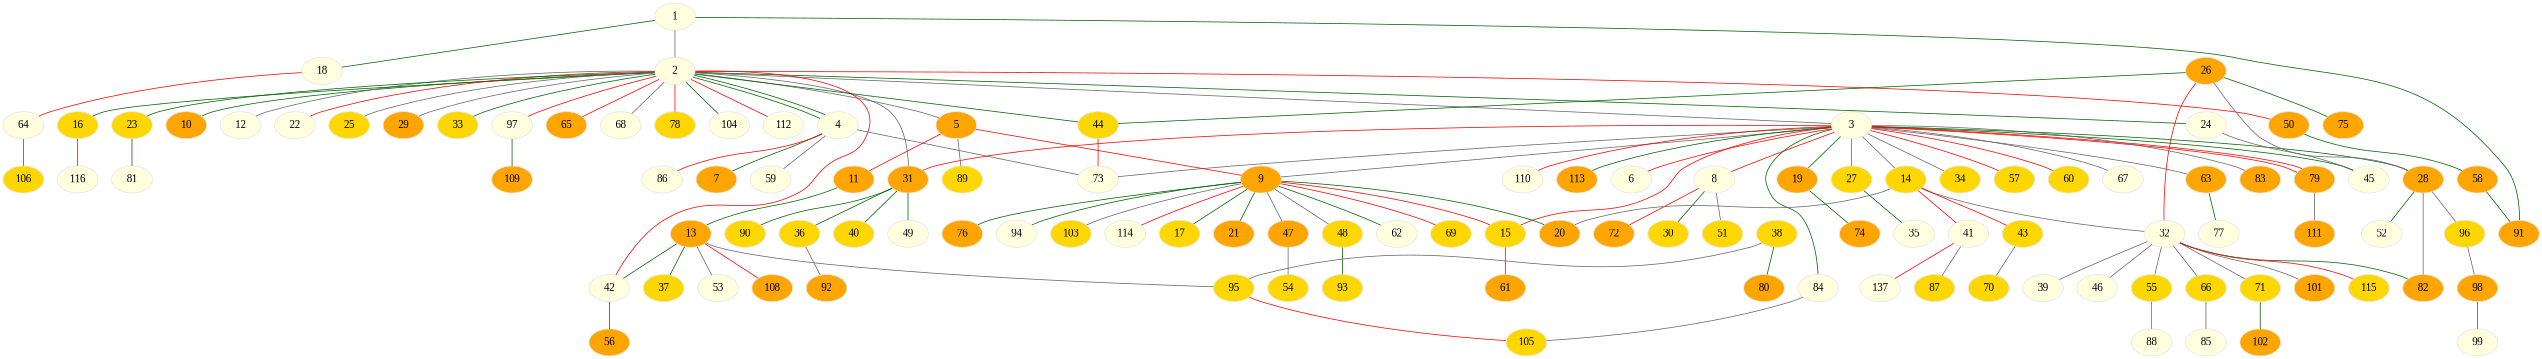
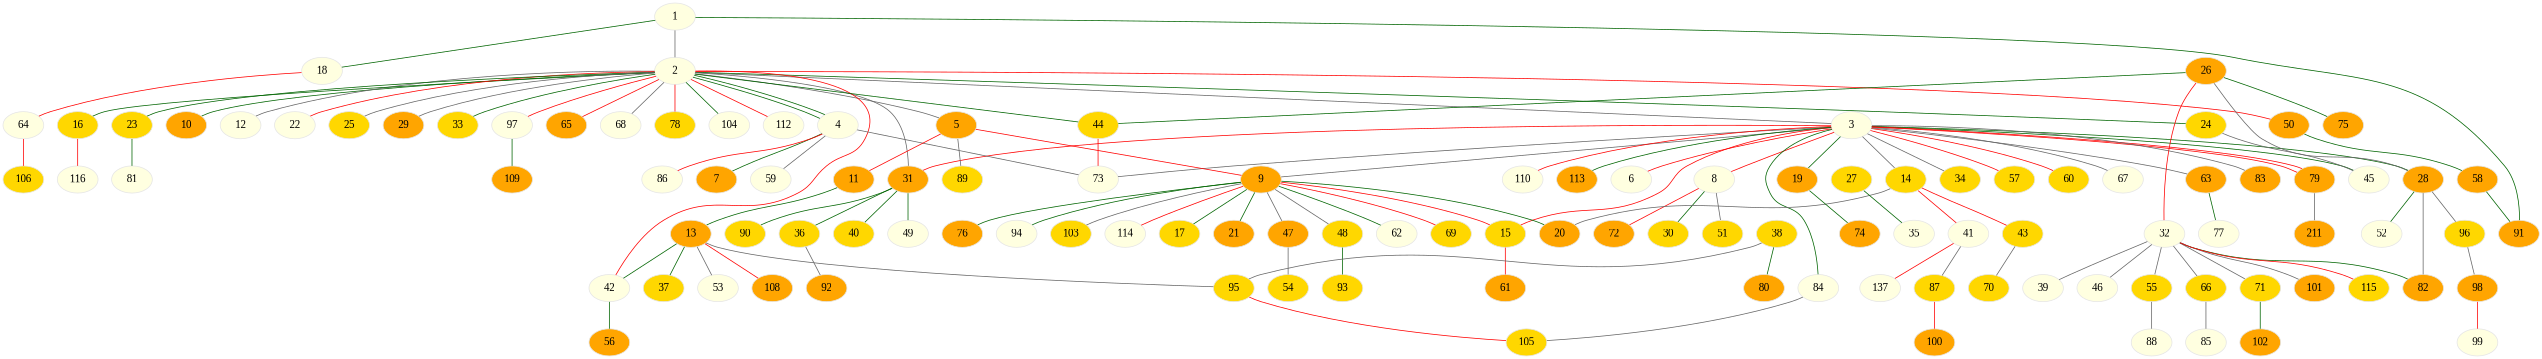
(2206, 125) -> (2206, 125)
(1851, 152) -> none
(2031, 216) -> none
(2315, 234) -> (2315, 234)
none -> (1934, 342)
